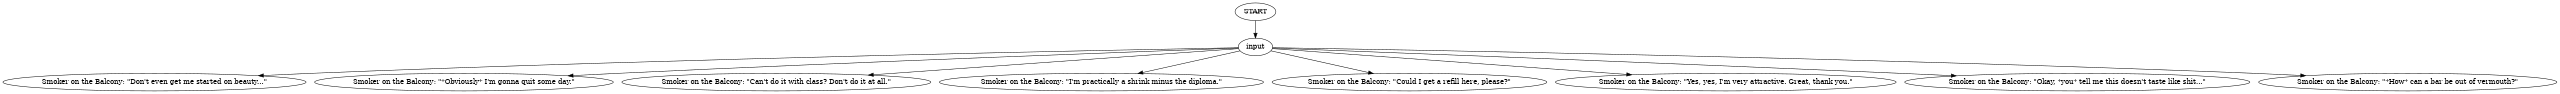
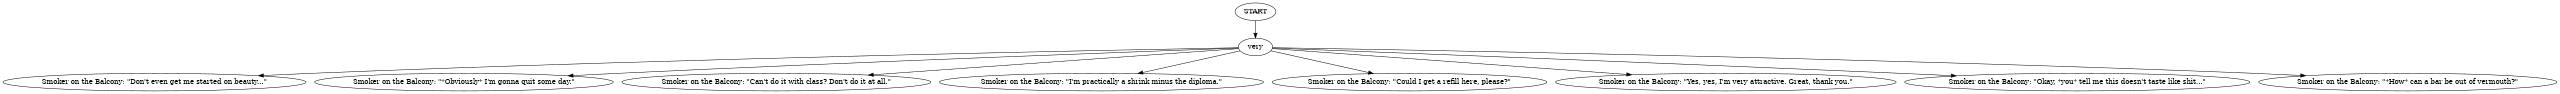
(1255, 47) -> (1255, 47)
